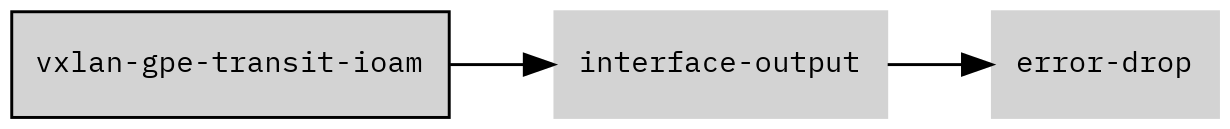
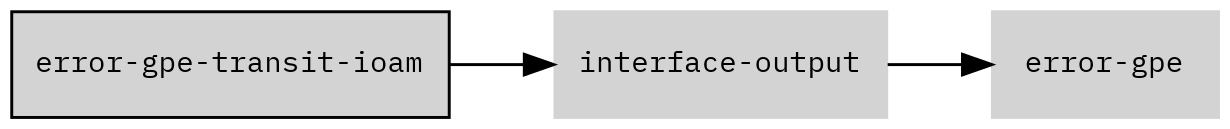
(230, 65) -> (230, 65)
(1105, 65) -> (1105, 65)
